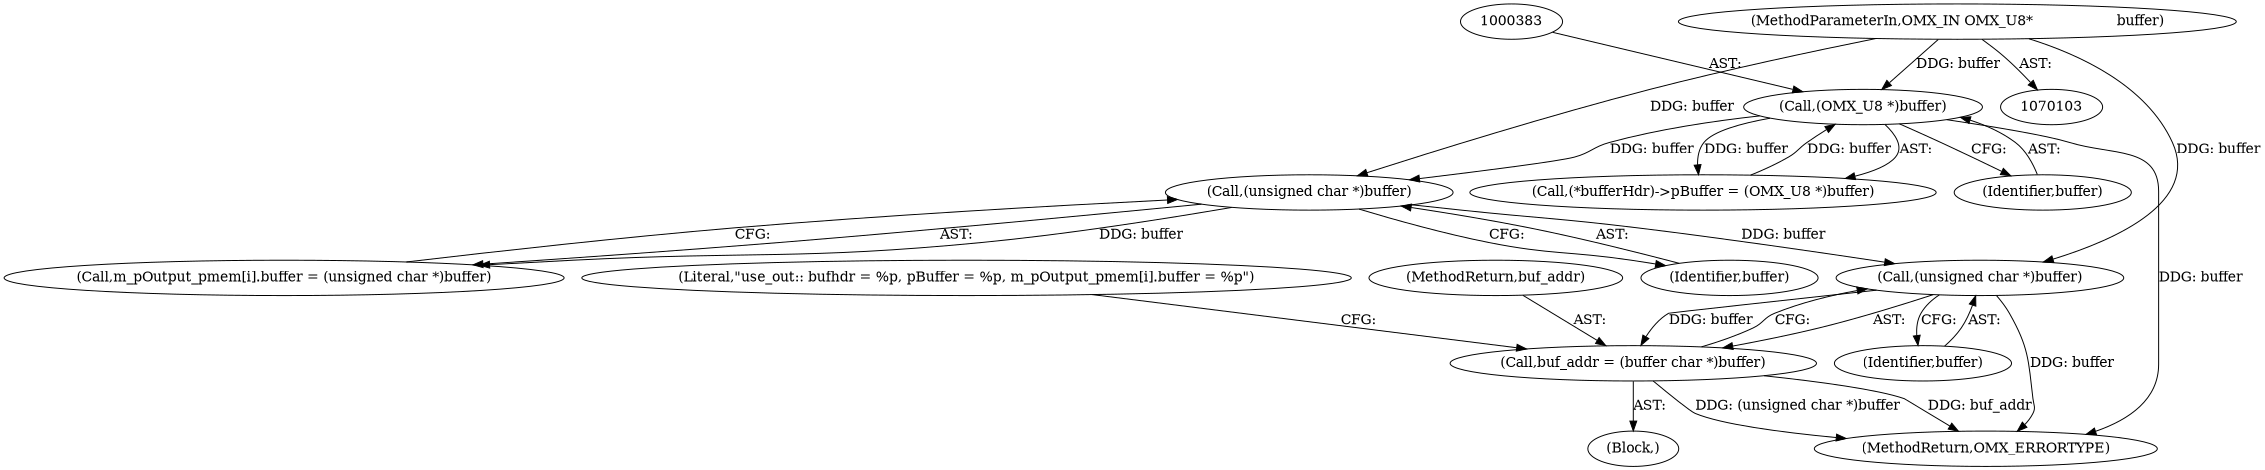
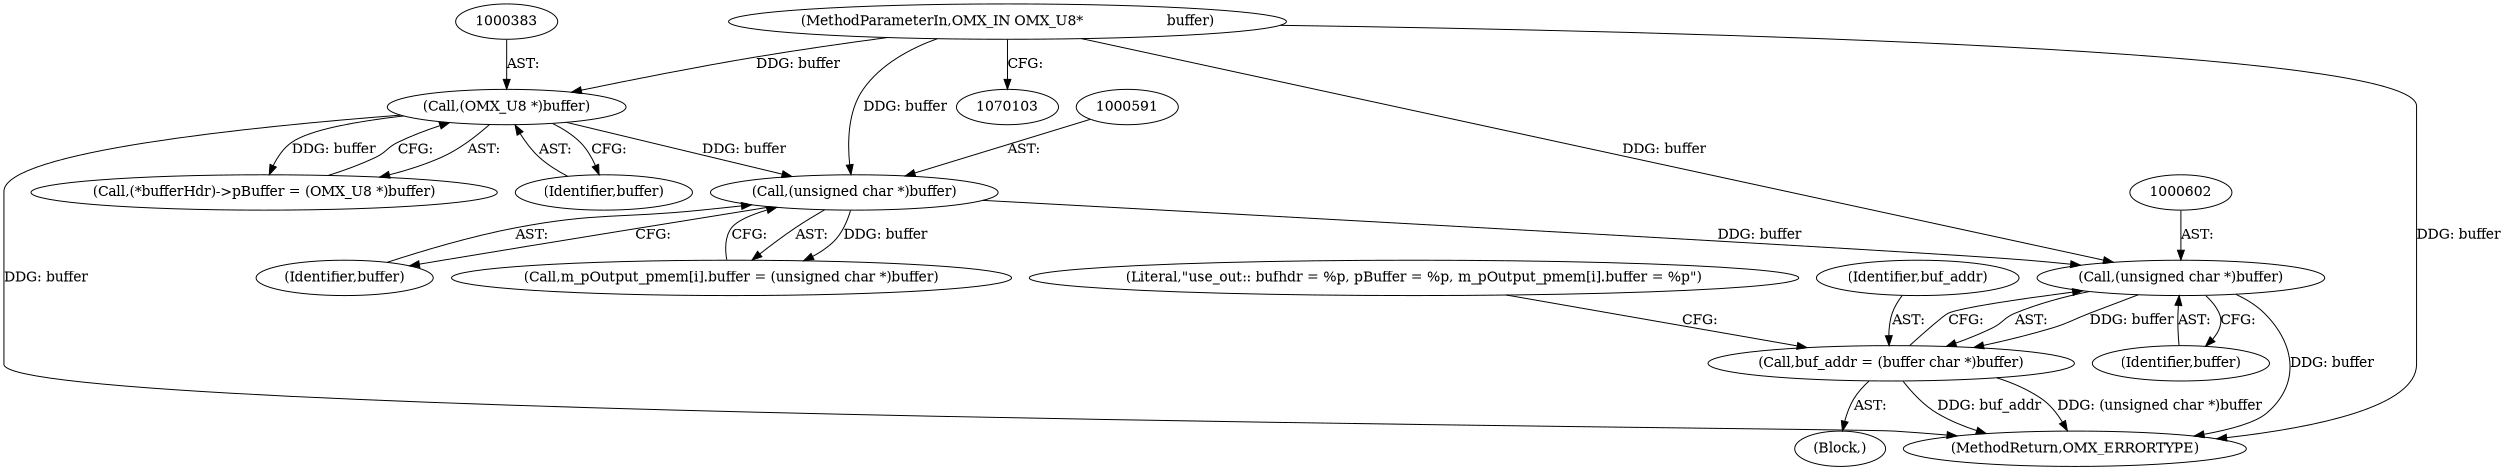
none -> (2088, 52)
(2038, 64) -> (1028, 64)
none -> (1127, 107)
(1849, 150) -> (418, 150)
none -> (2181, 192)
(1496, 278) -> (1918, 278)
